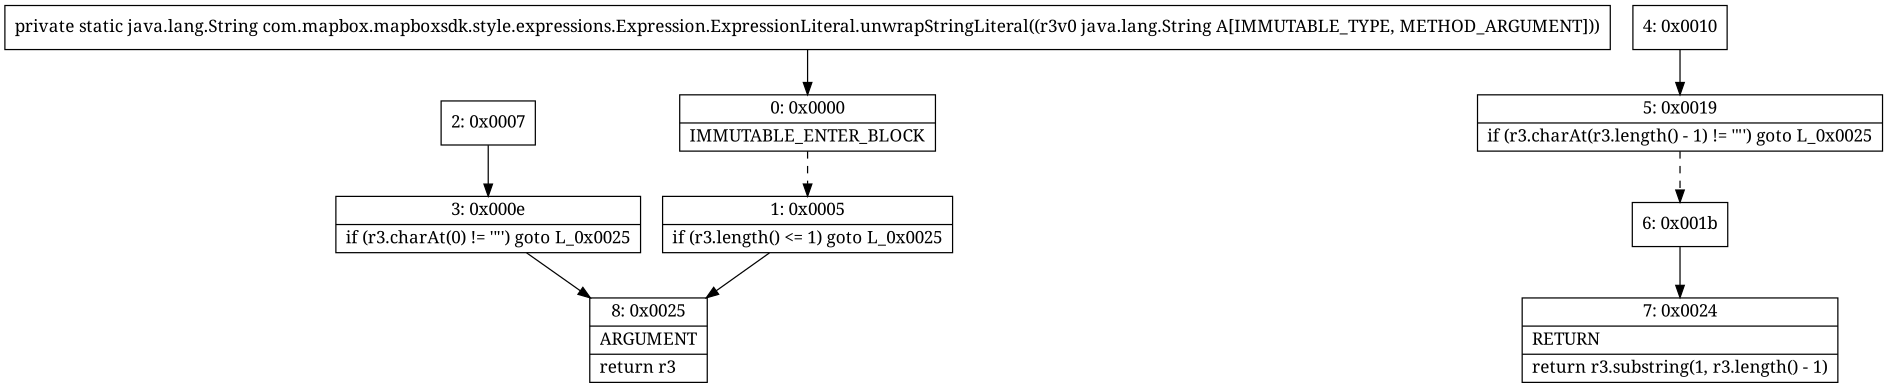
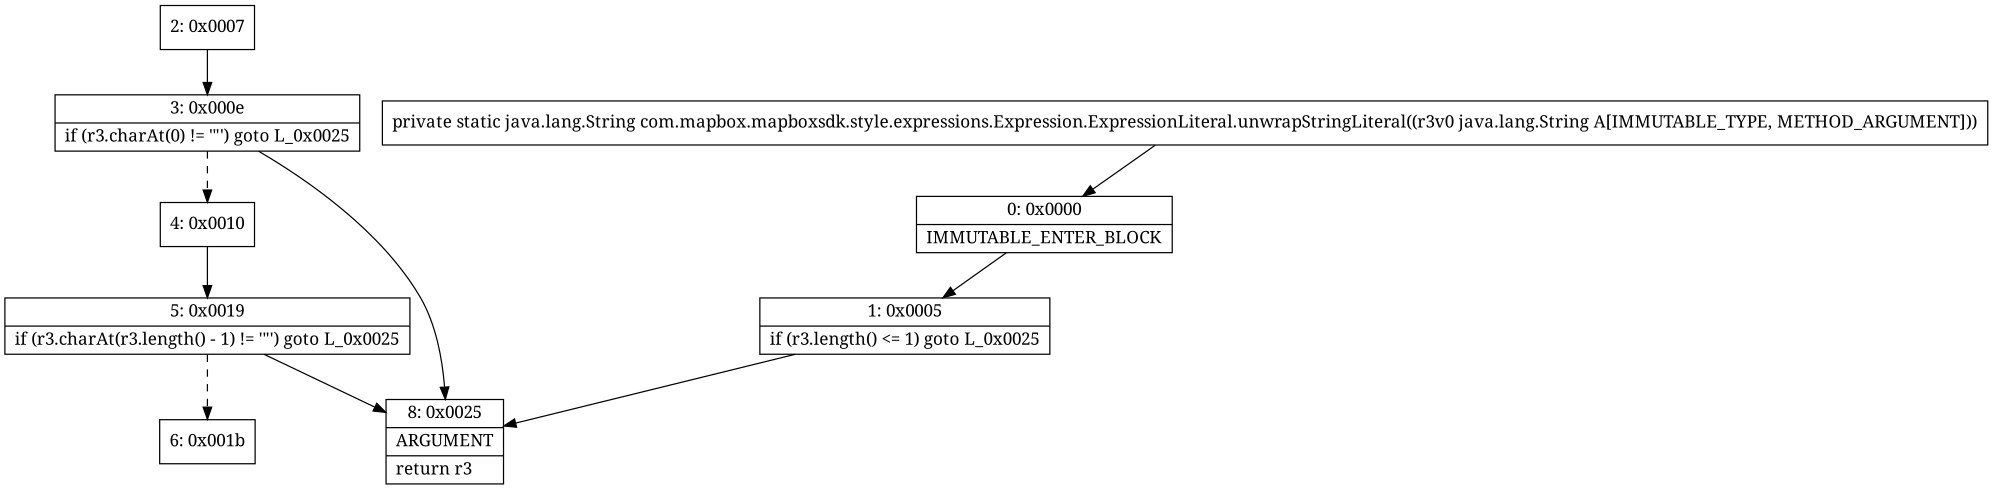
(808, 168) -> (980, 272)
none -> (207, 171)
(1680, 340) -> none
none -> (320, 381)
